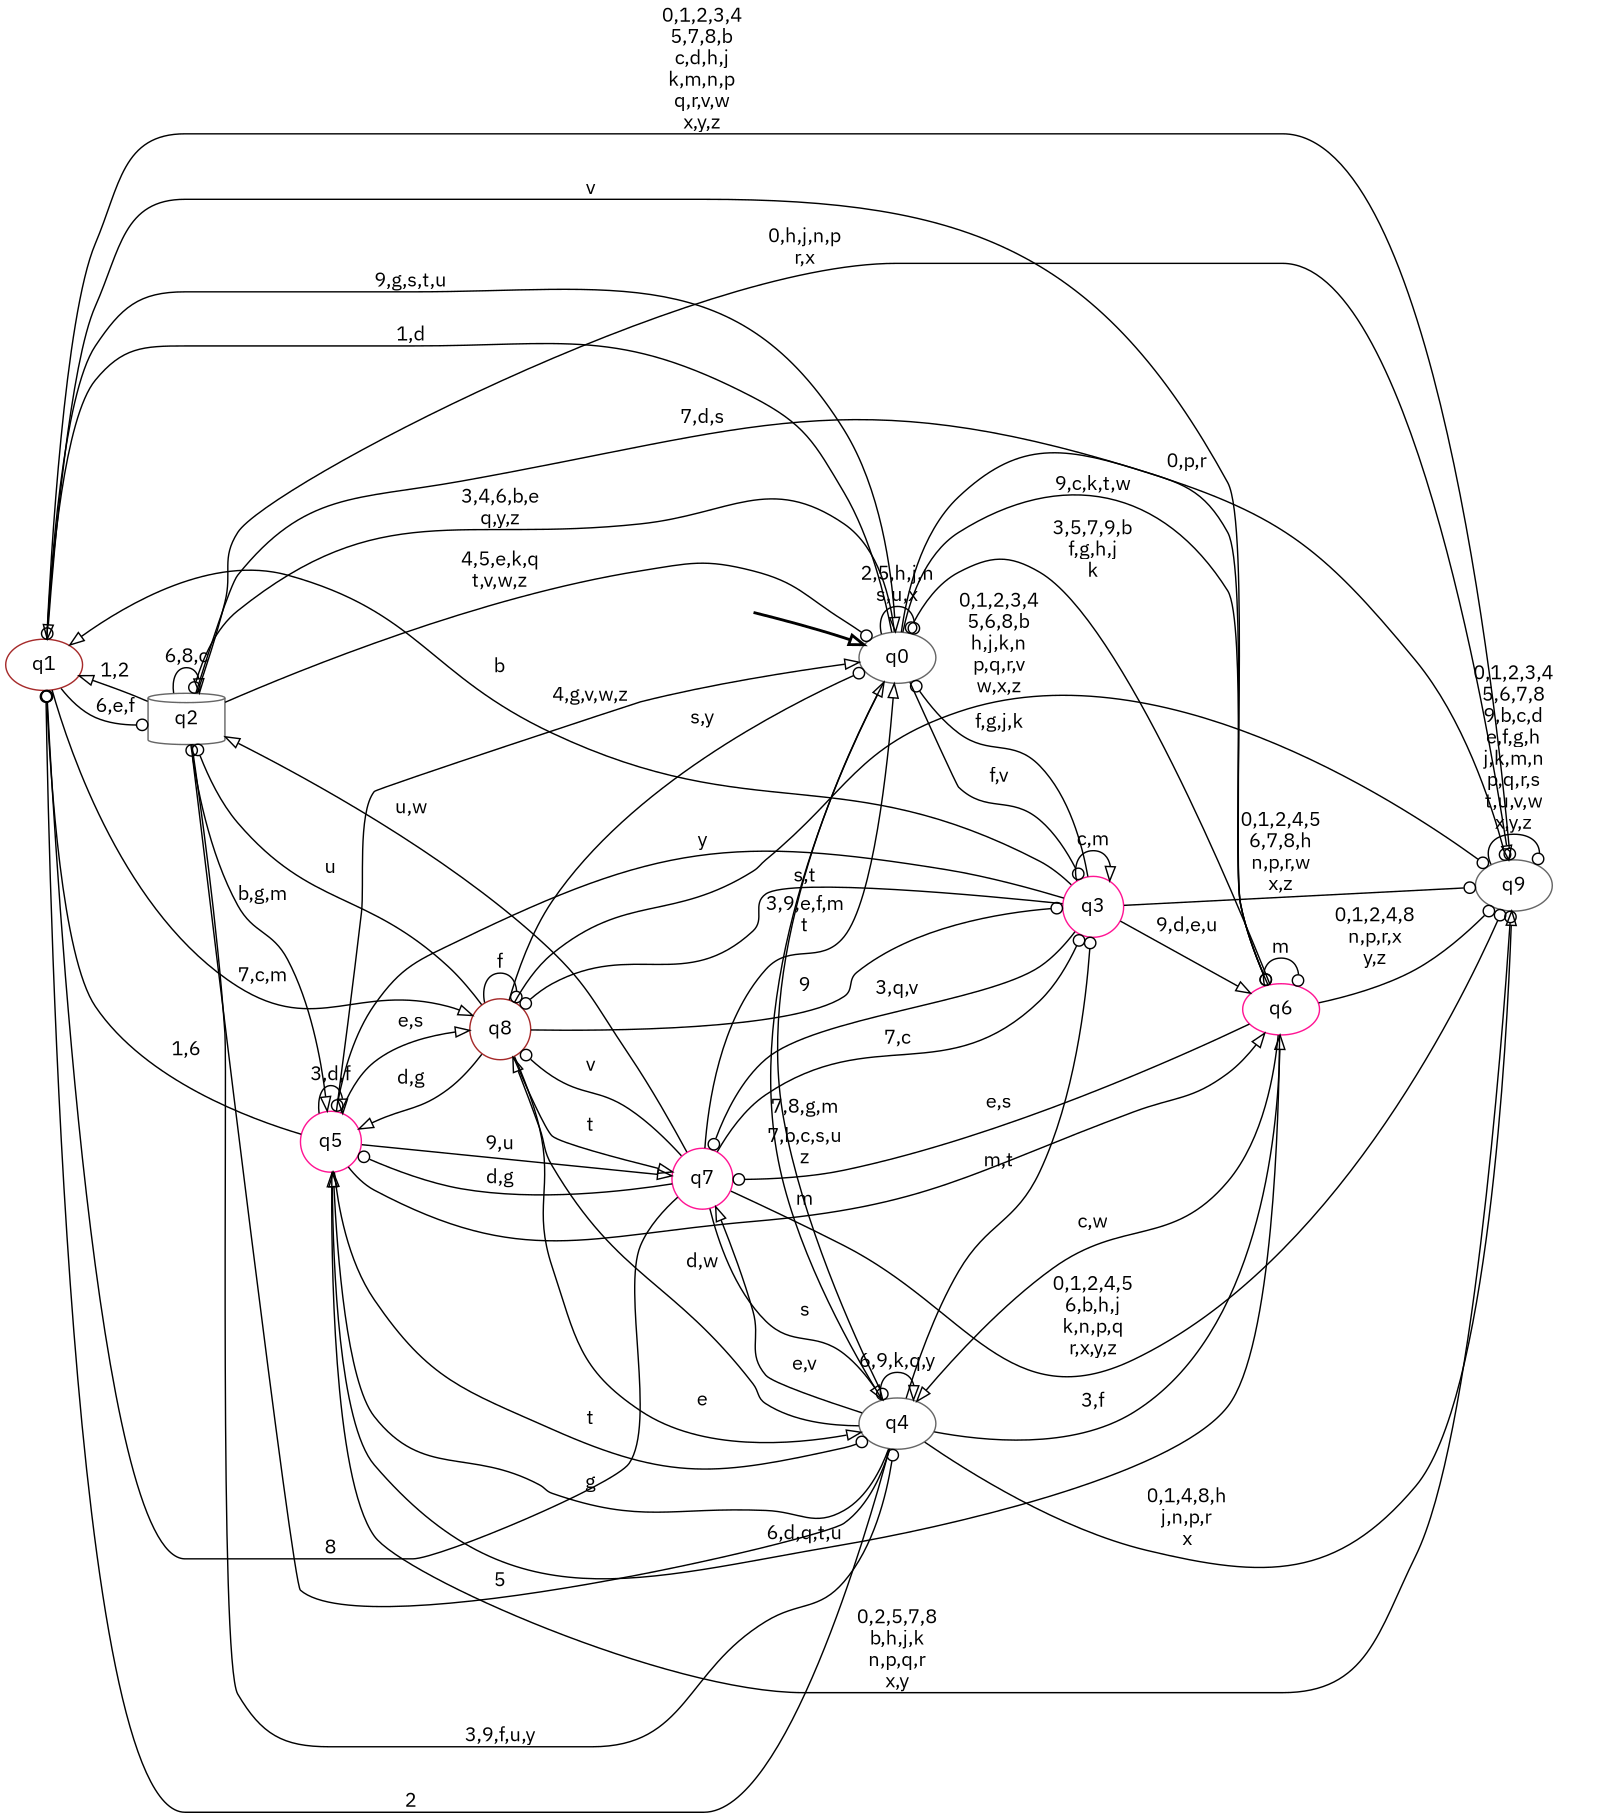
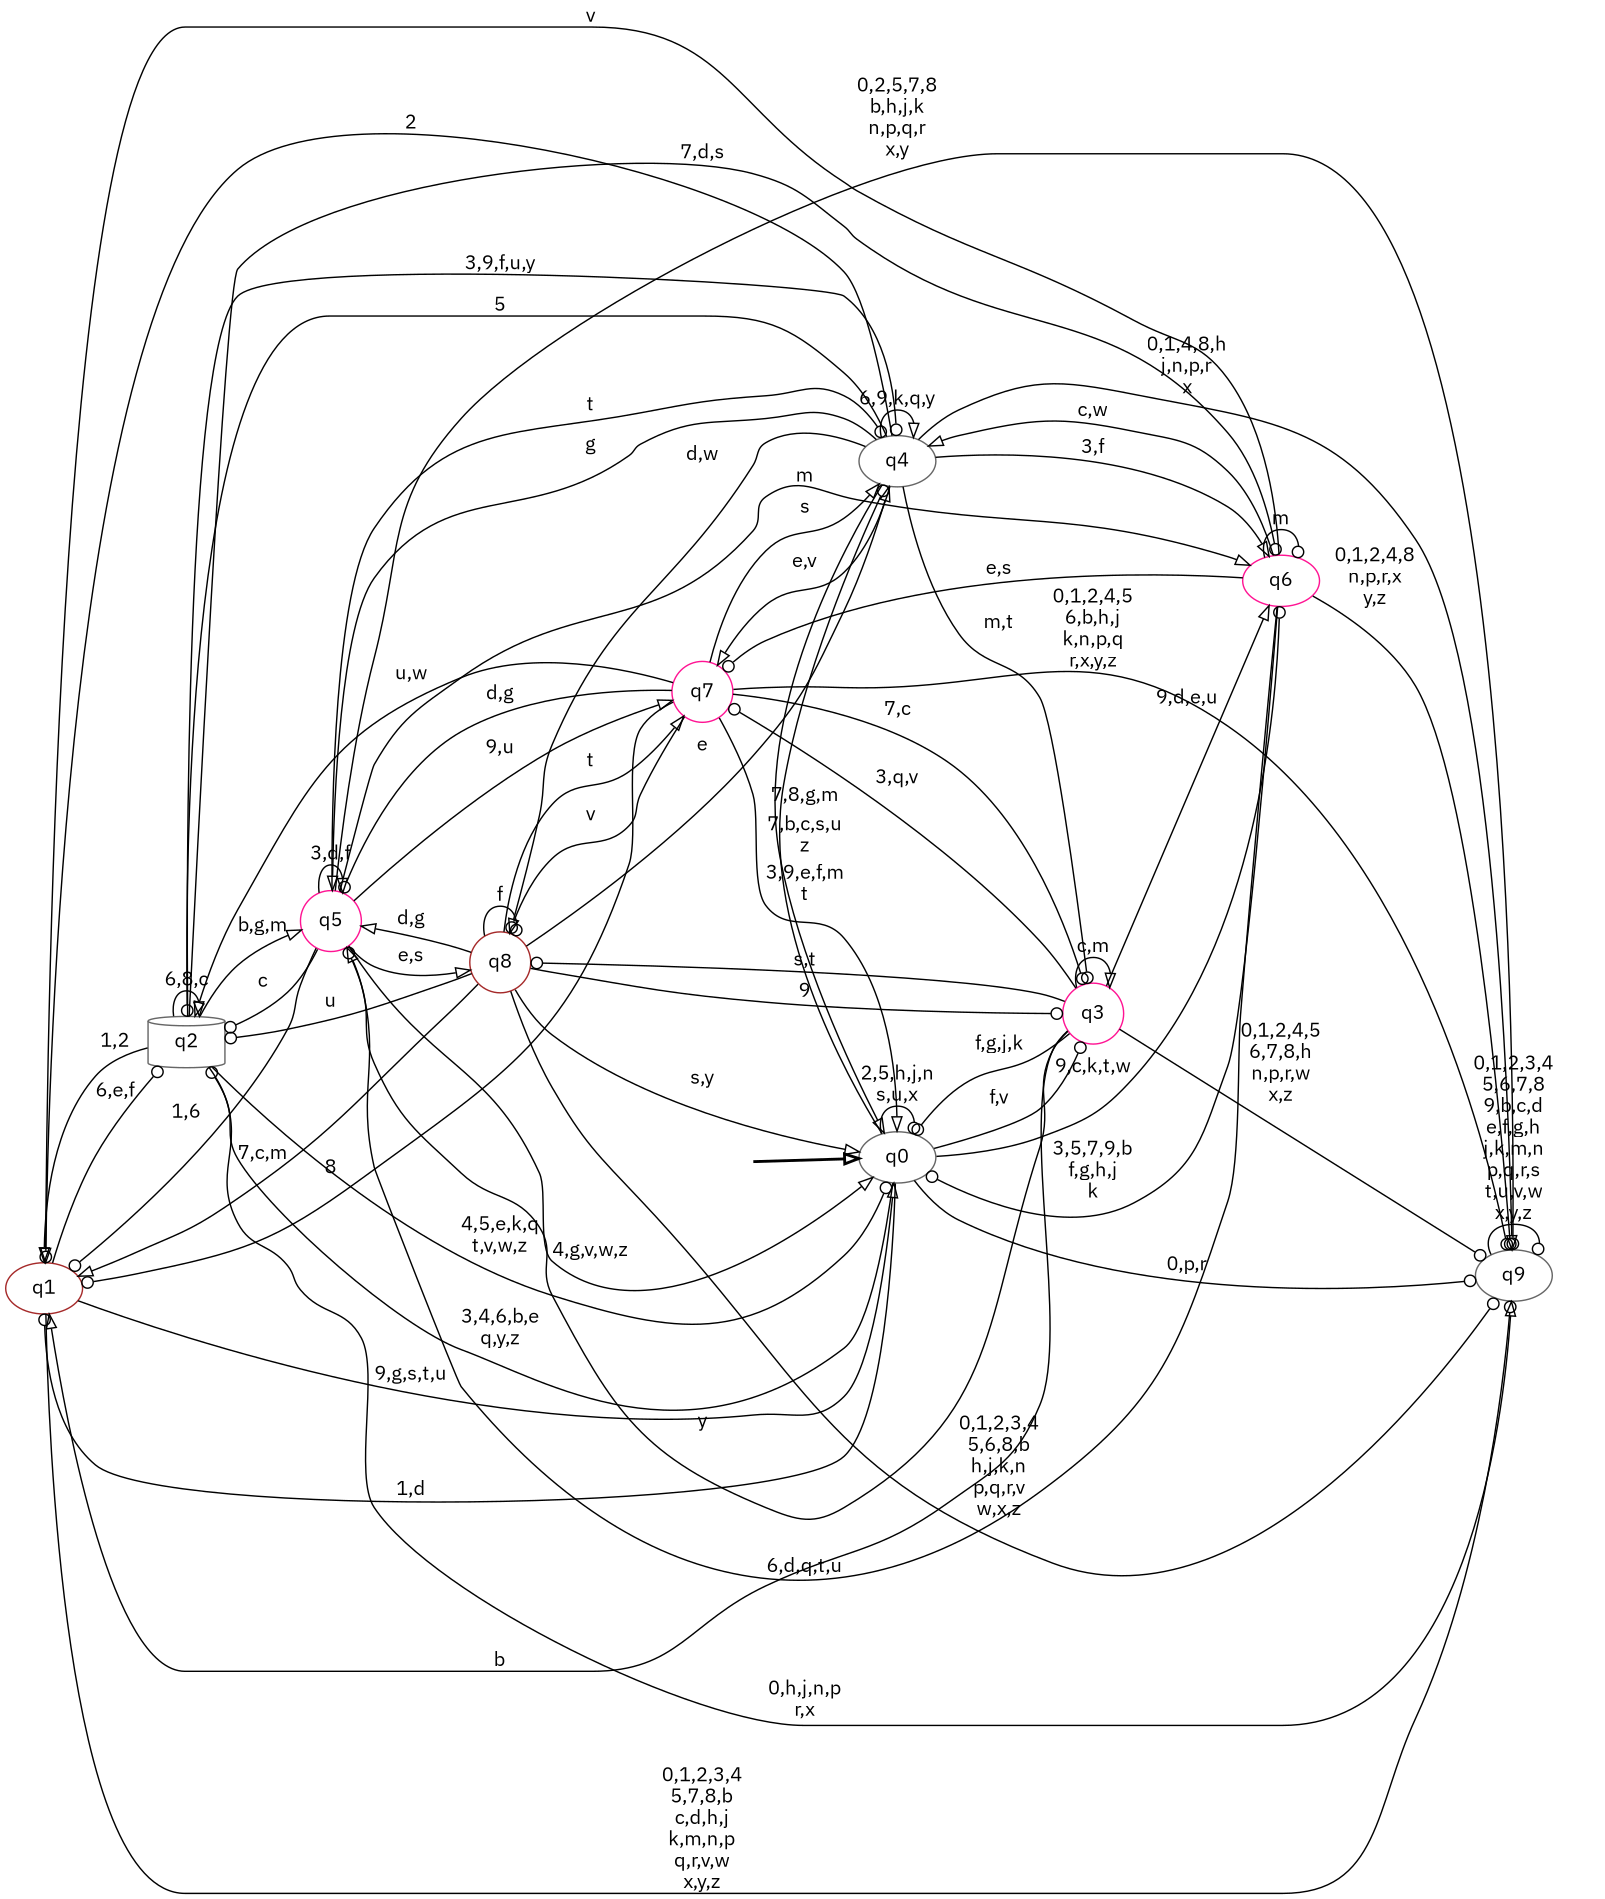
(645, 802) -> (665, 1097)
(188, 945) -> (311, 1143)
none -> (284, 995)
